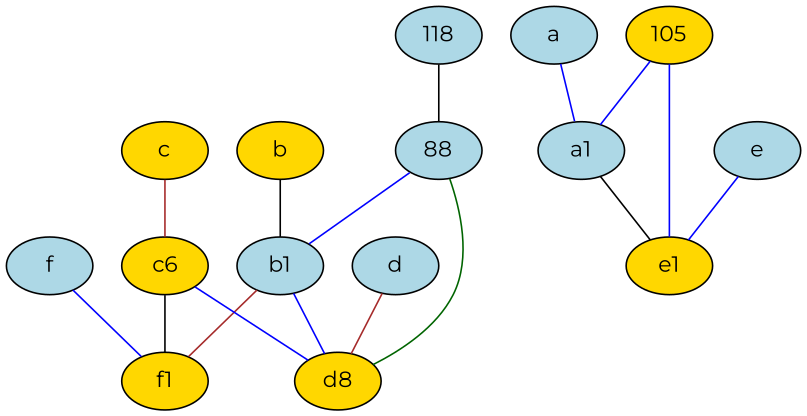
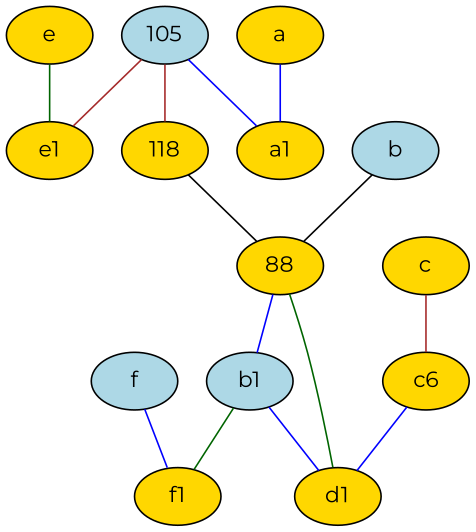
(439, 35) -> (165, 151)
(554, 35) -> (280, 35)
(669, 35) -> (165, 35)
none -> (165, 93)
(669, 150) -> (107, 93)
(280, 151) -> (396, 151)
(439, 151) -> (280, 266)
(581, 151) -> (280, 151)
(757, 151) -> (50, 35)
(280, 208) -> (338, 208)
(625, 208) -> none
(713, 208) -> (50, 93)
(396, 266) -> none
(223, 323) -> (214, 439)
(165, 324) -> none
(338, 381) -> (338, 496)
